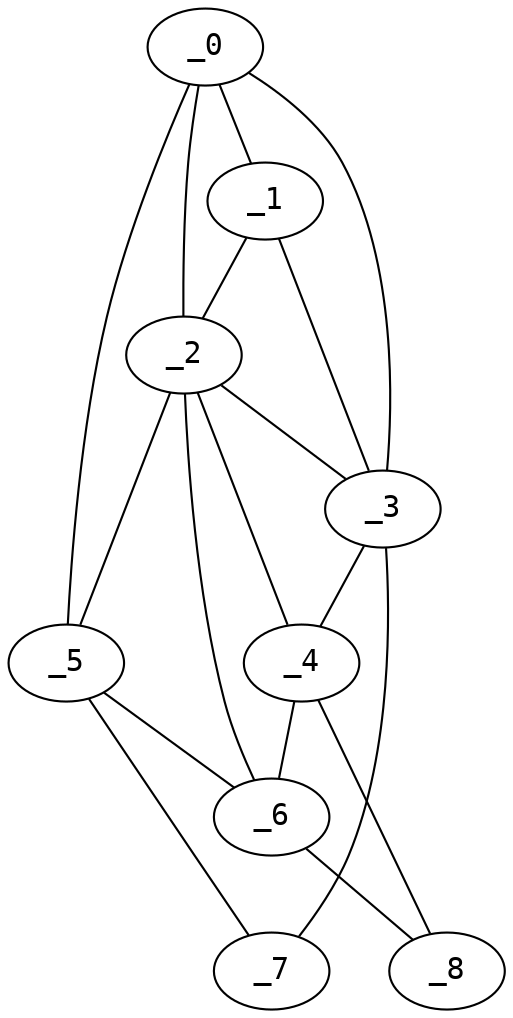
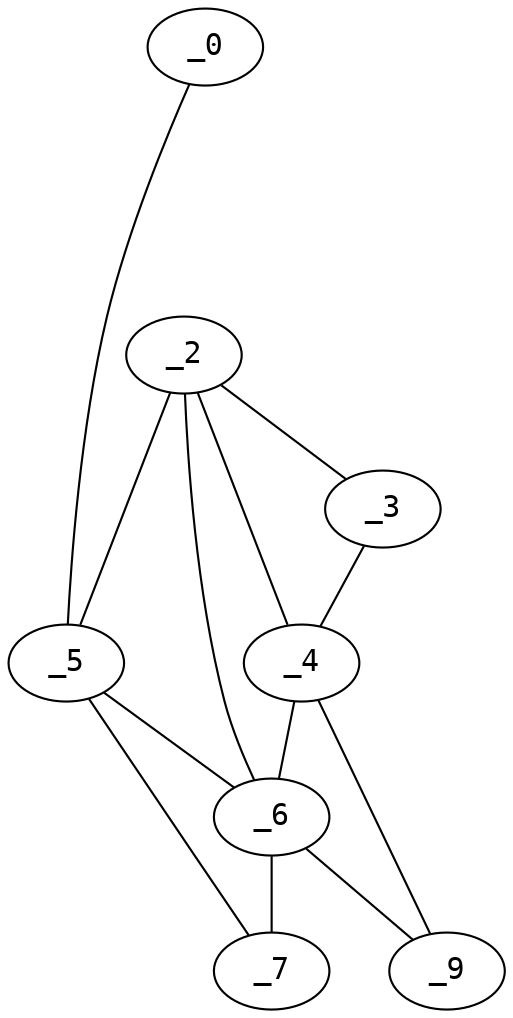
(186, 201) -> none
(265, 201) -> none
(374, 249) -> none
(377, 751) -> (272, 894)
(447, 971) -> (447, 971)
